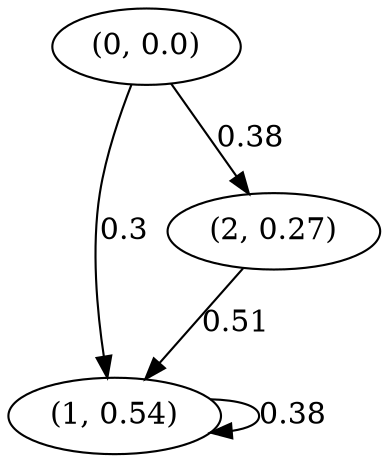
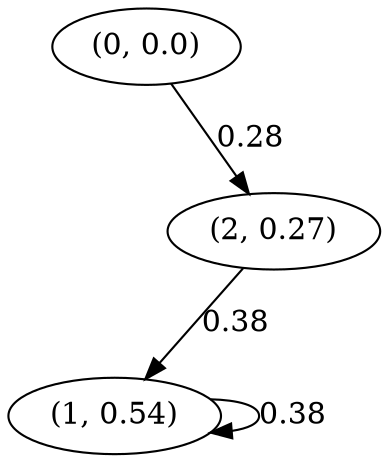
(251, 139) -> (251, 139)
(97, 218) -> none
(236, 324) -> (236, 324)
